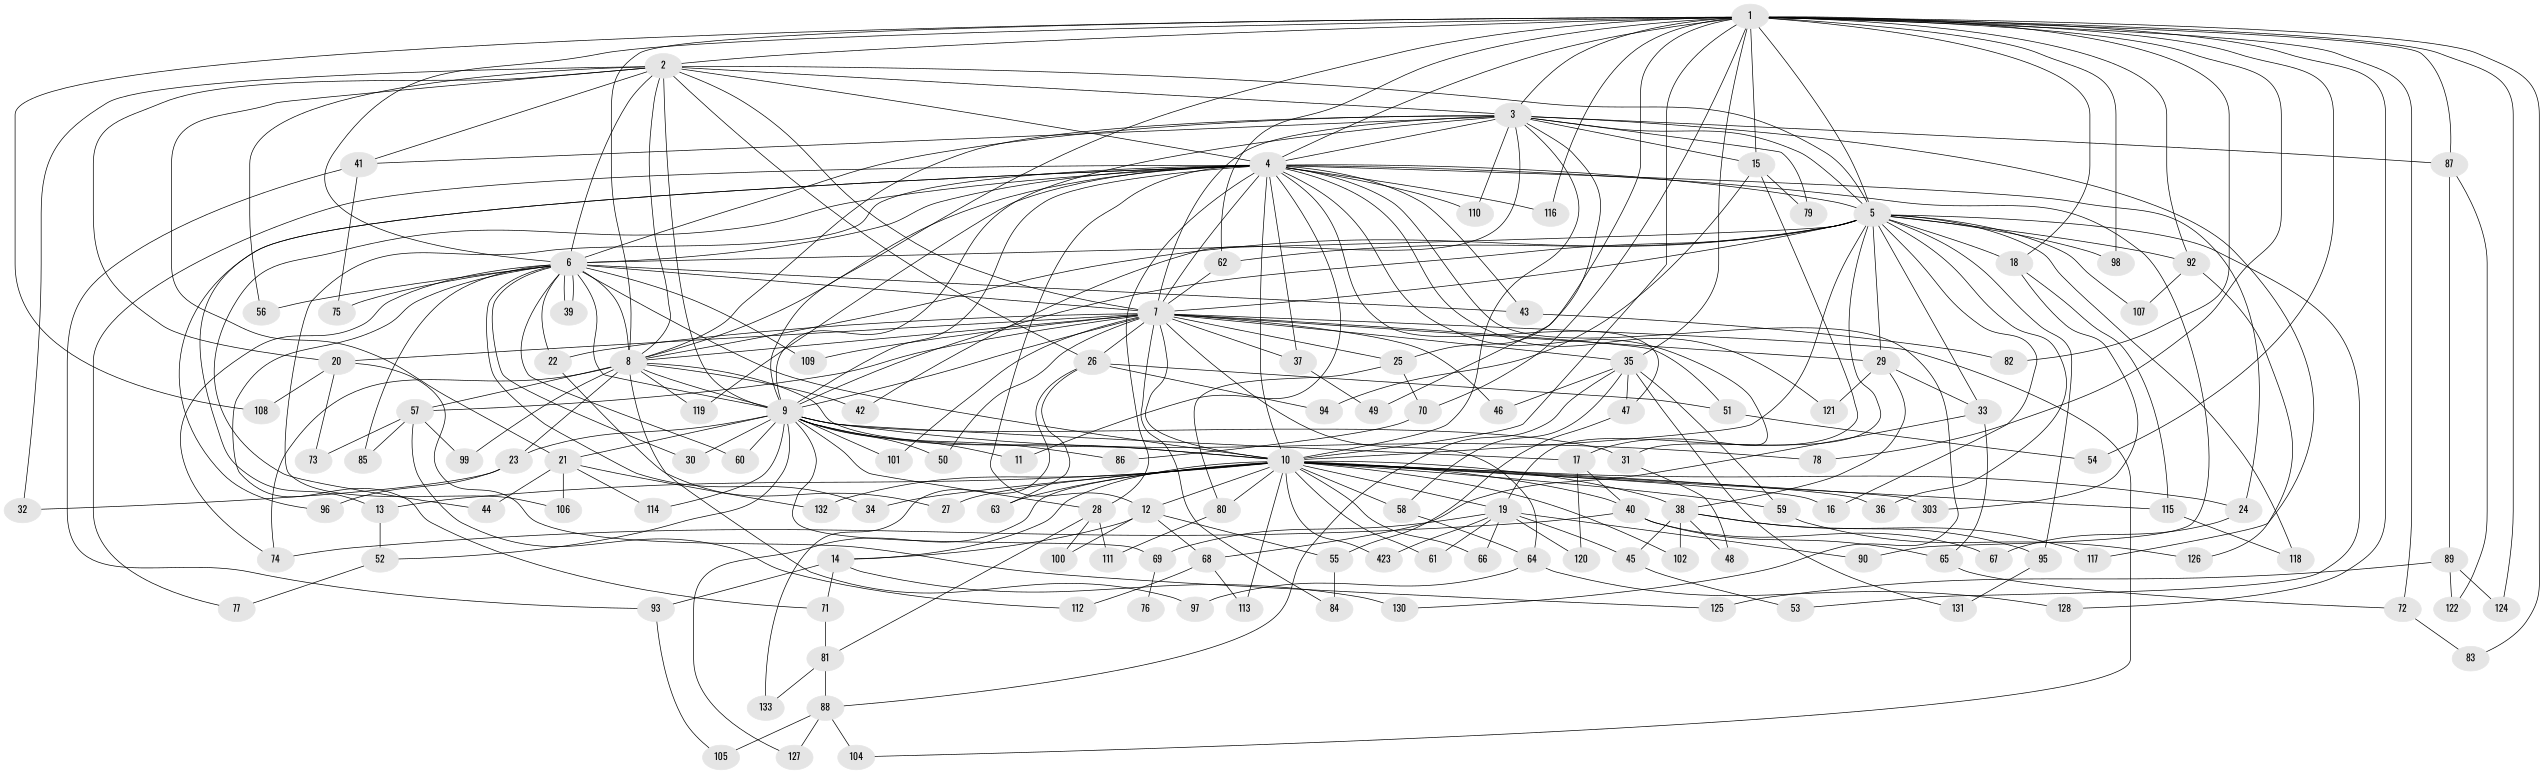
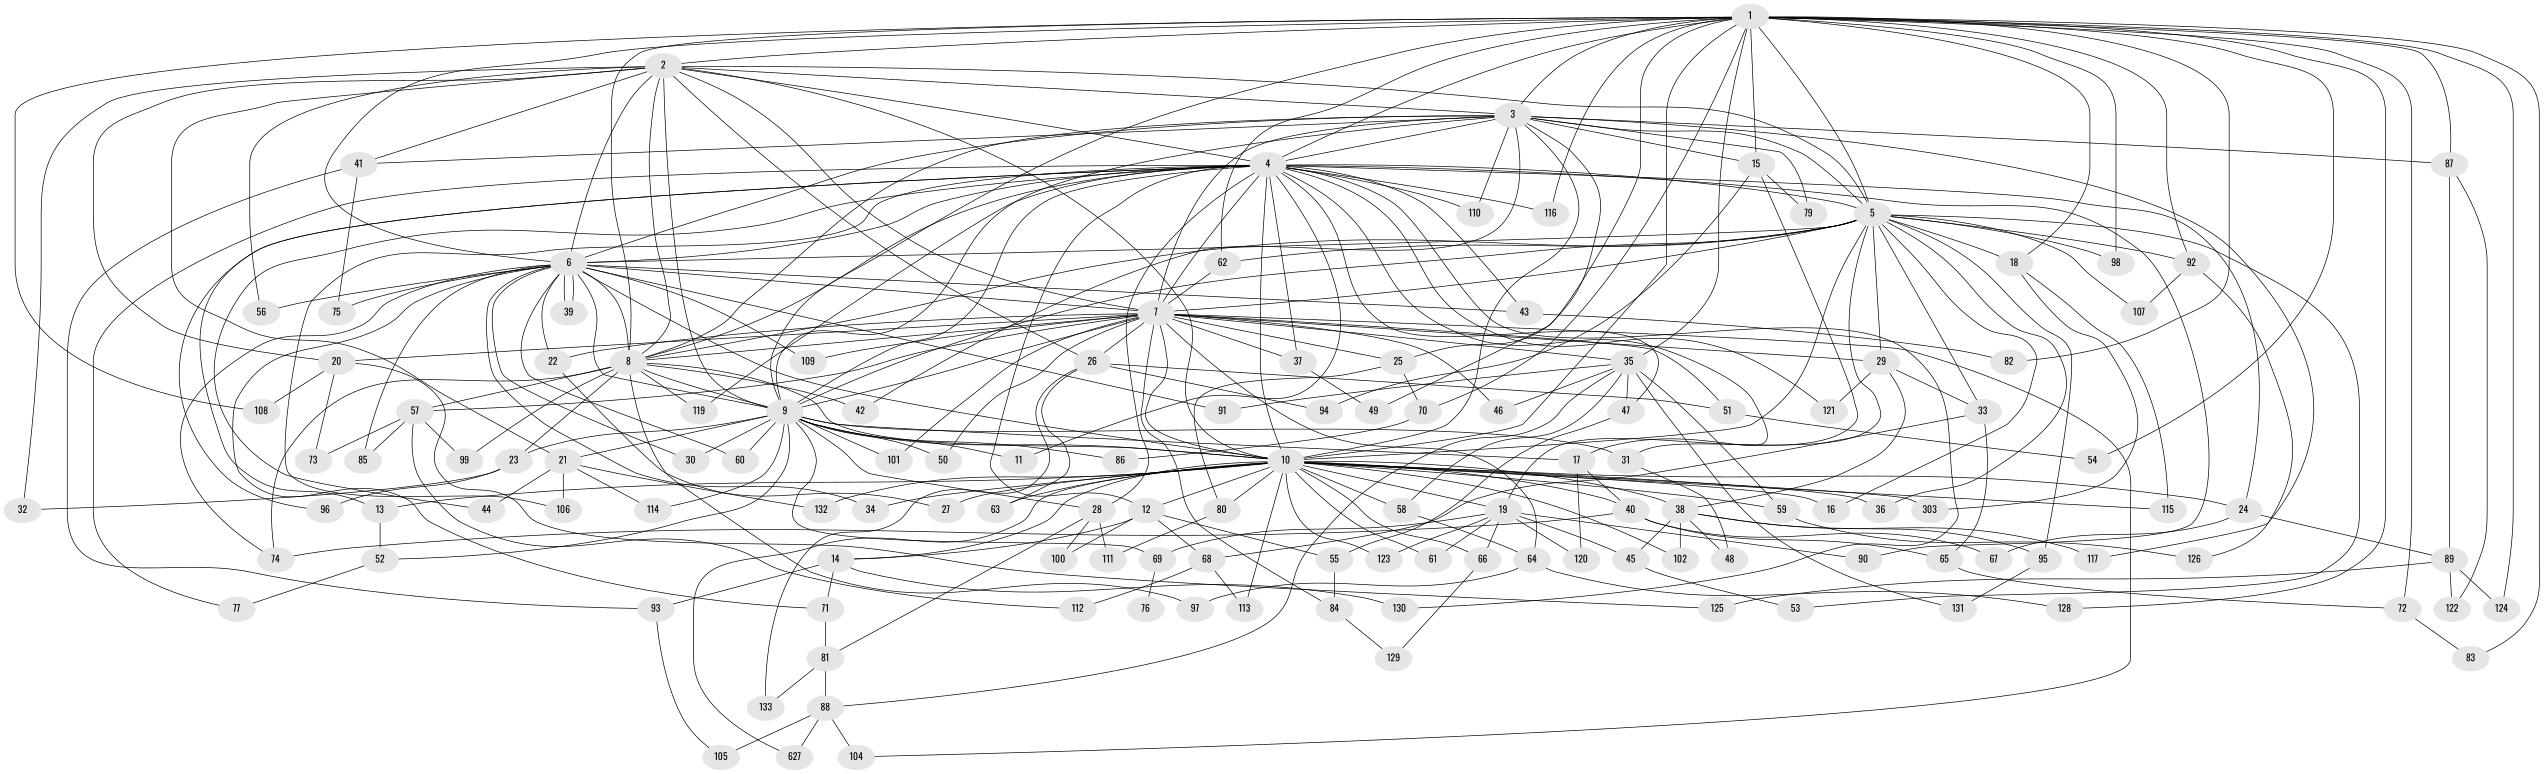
none -> (1079, 206)
none -> (1223, 412)
(1818, 461) -> none
none -> (2346, 535)
(1384, 560) -> (1384, 560)
(2296, 560) -> none
none -> (1393, 659)
(795, 757) -> (795, 757)
